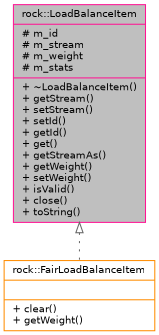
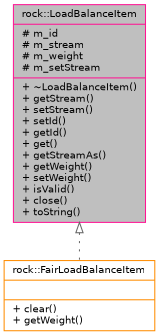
(48, 68) -> (61, 68)
